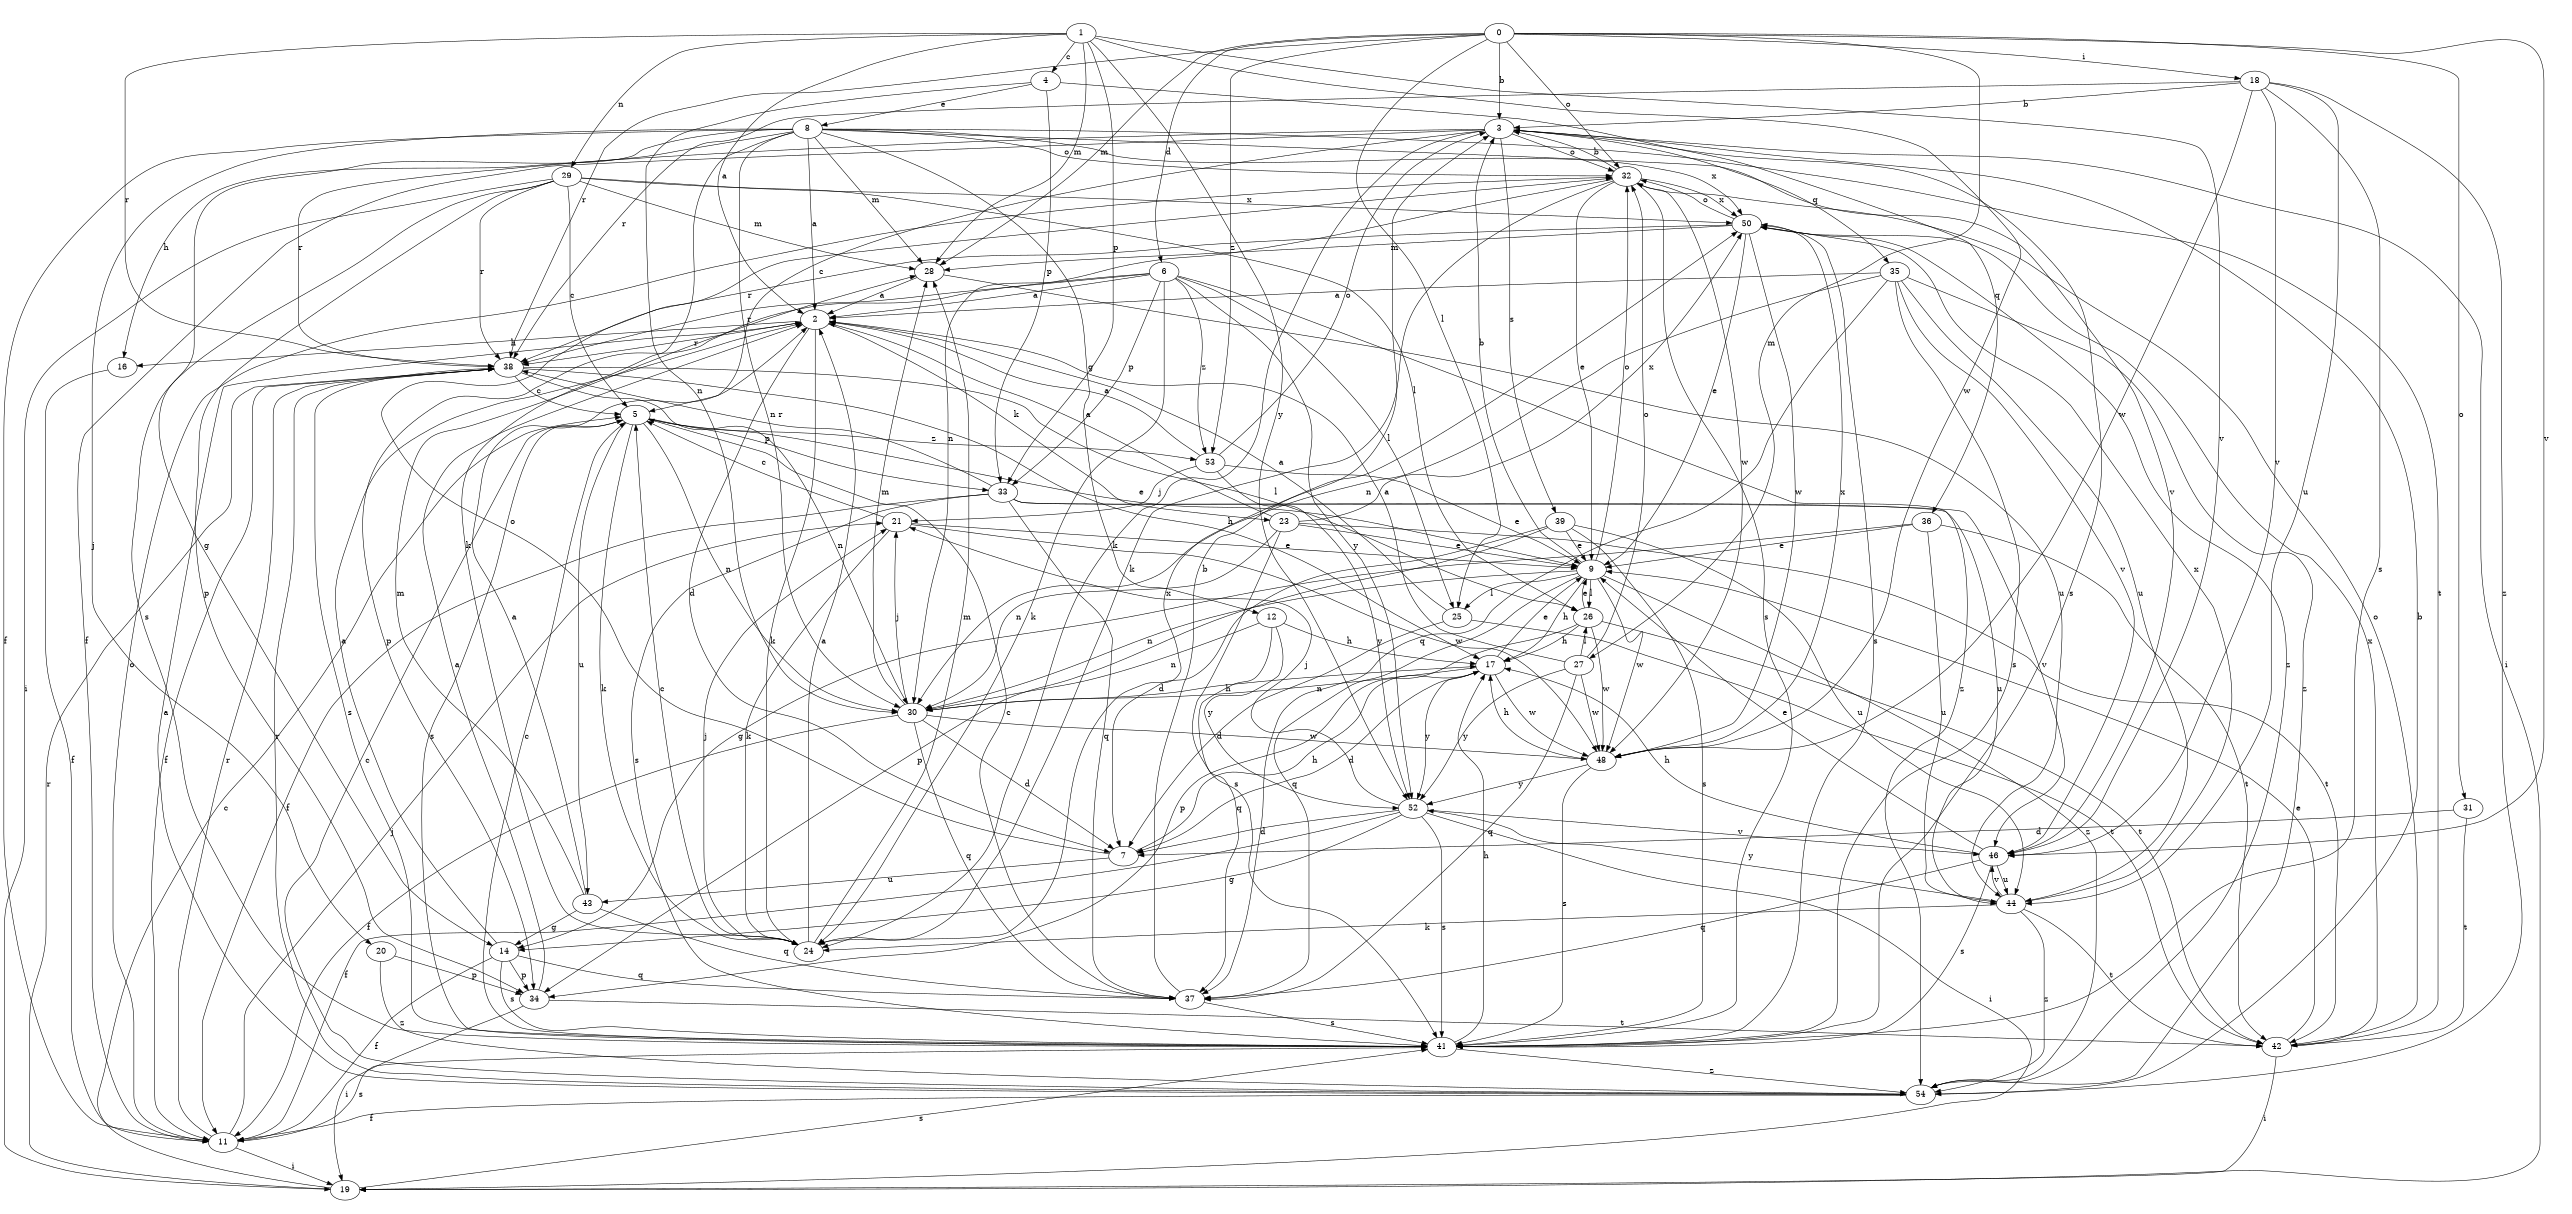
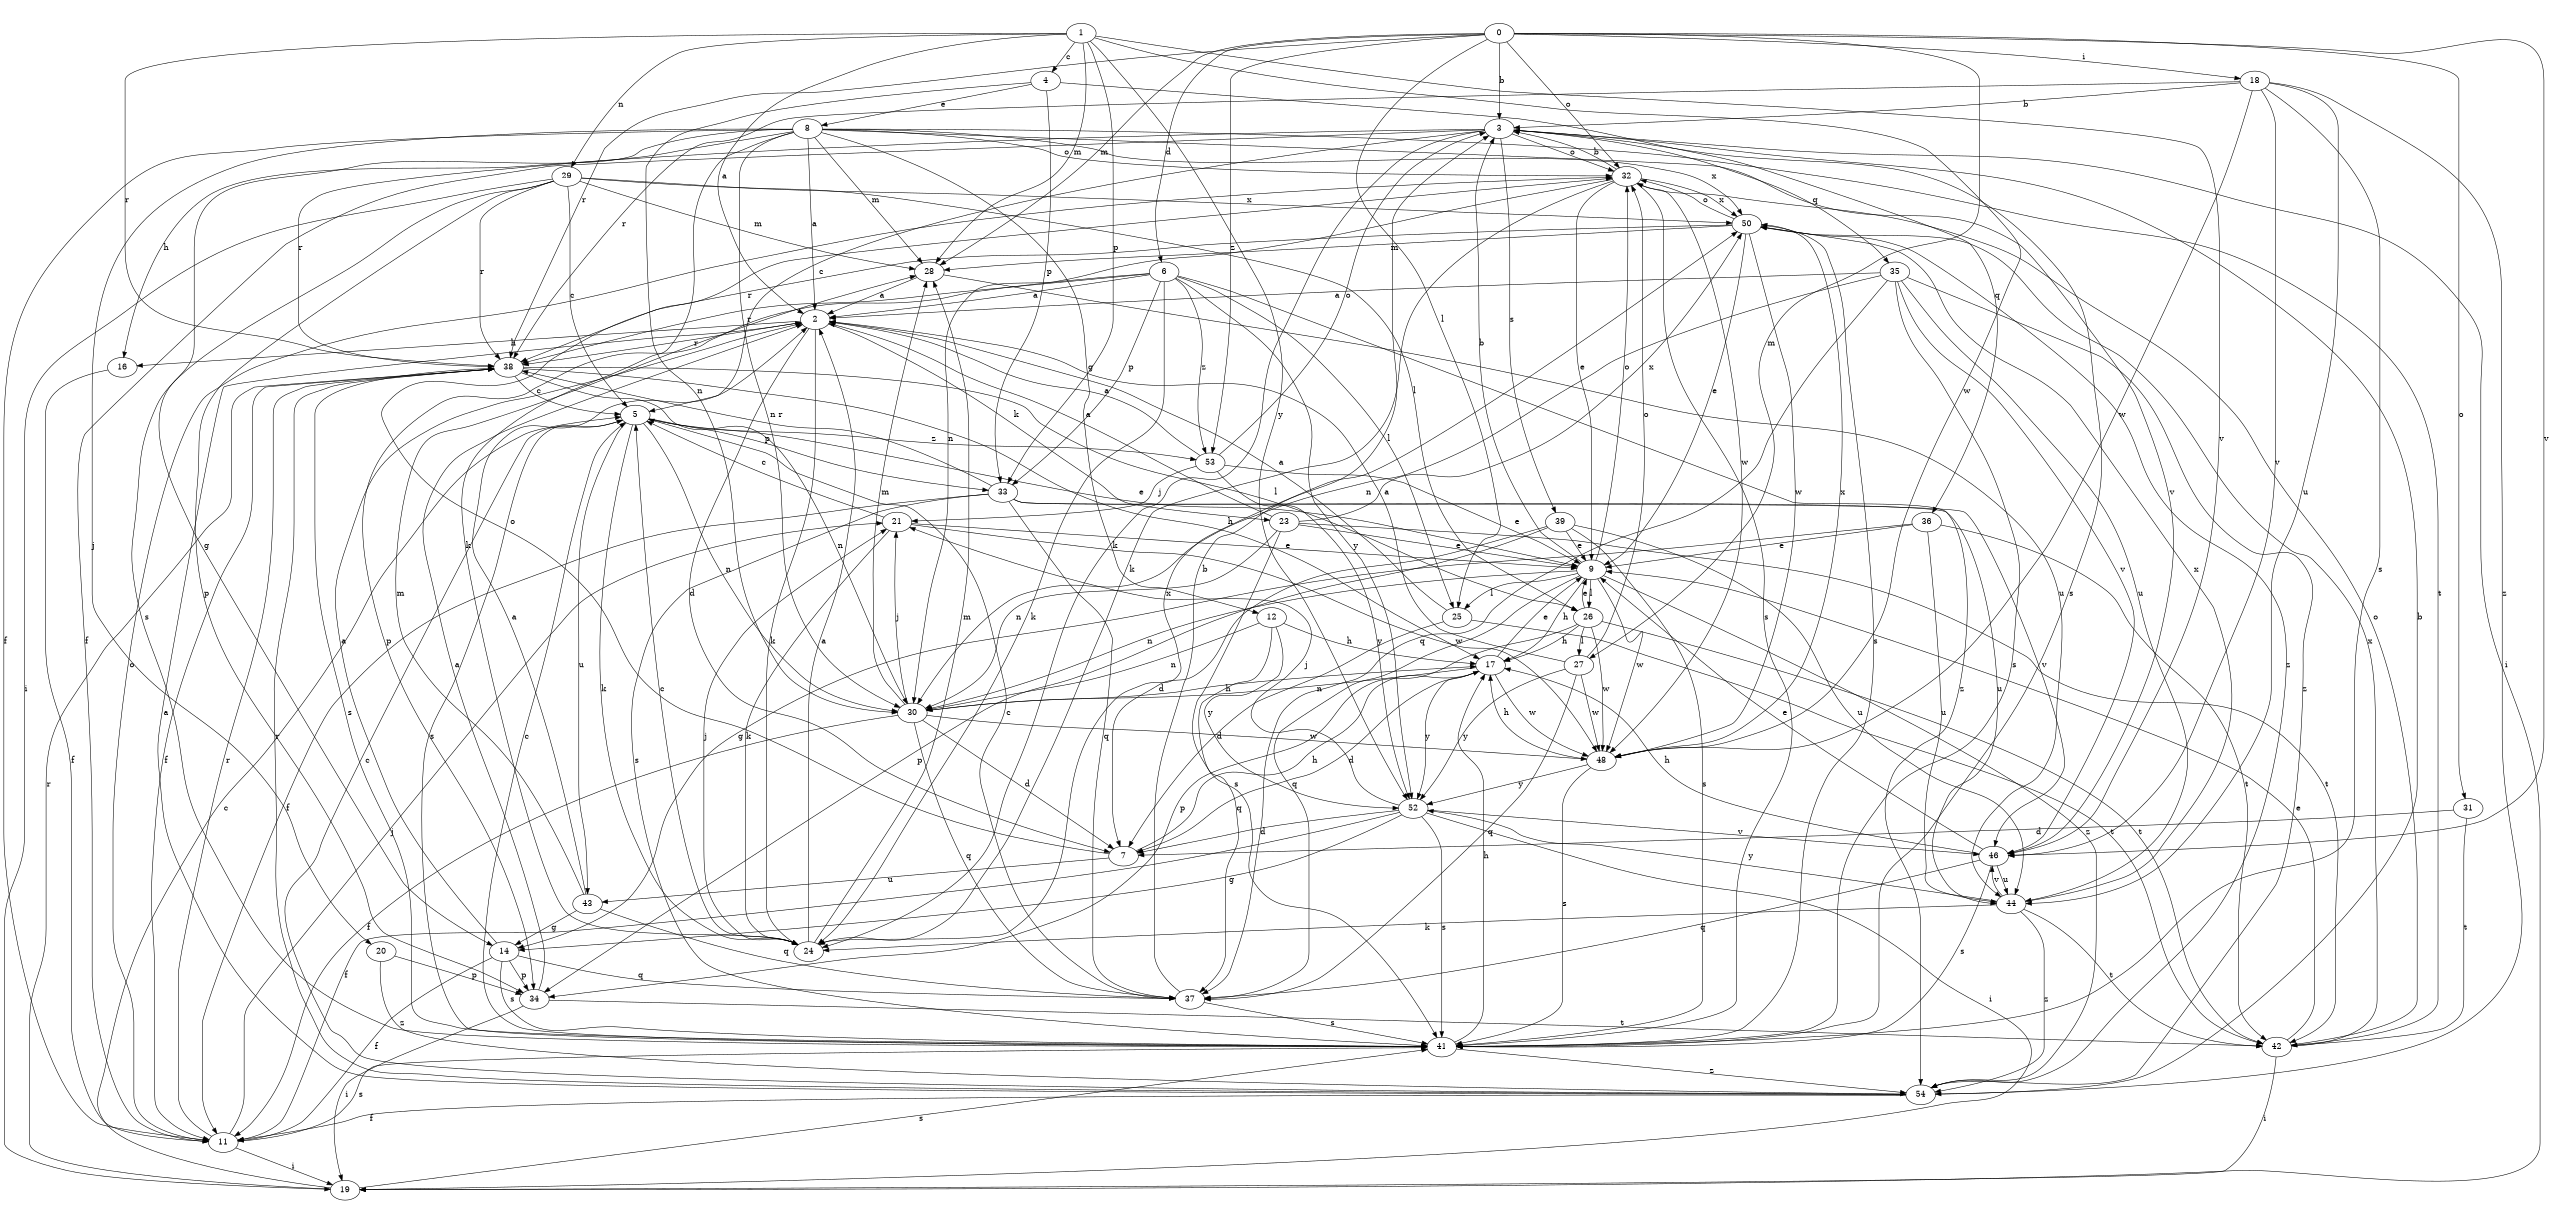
(1583, 644) -> (1581, 640)
